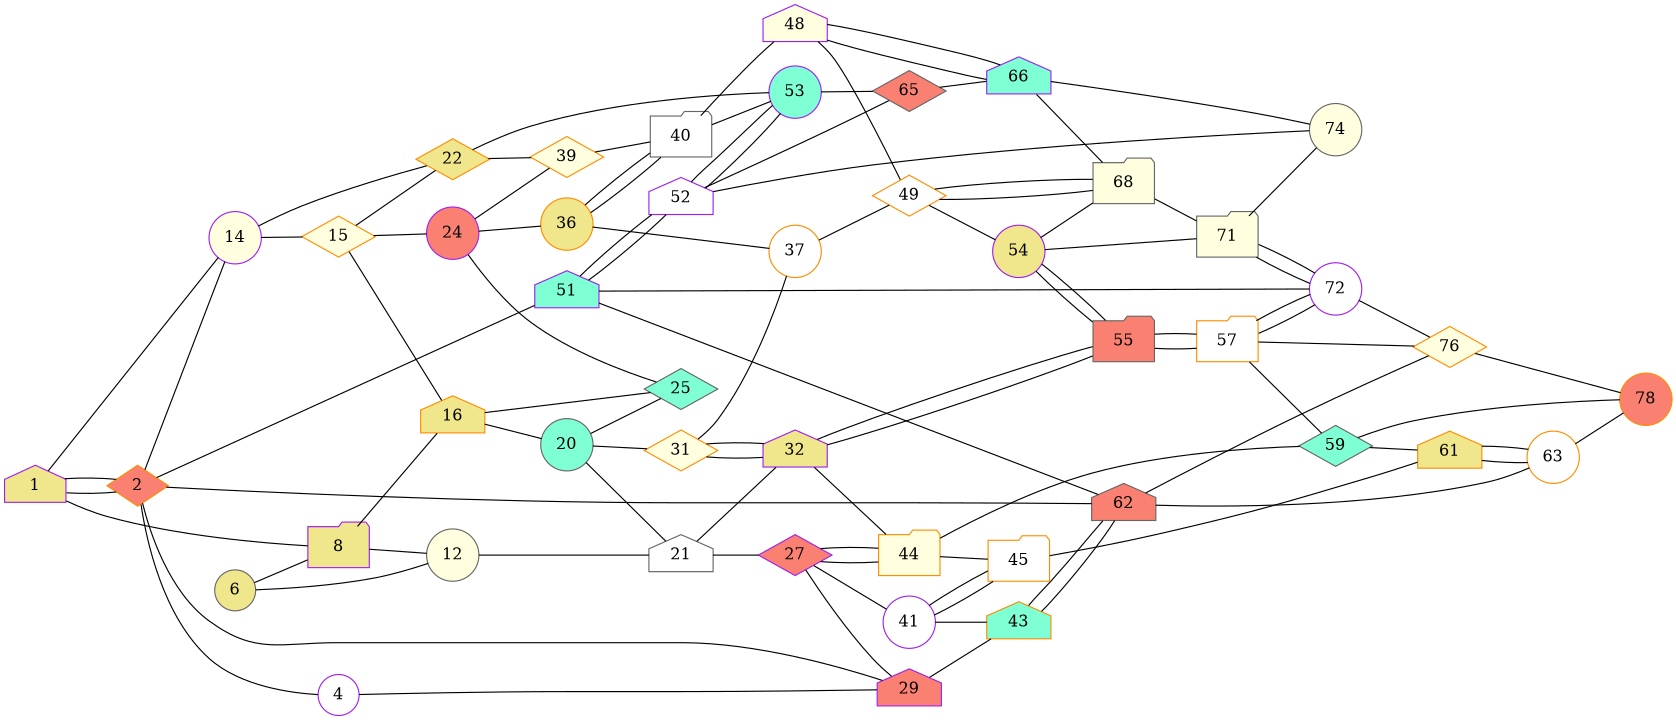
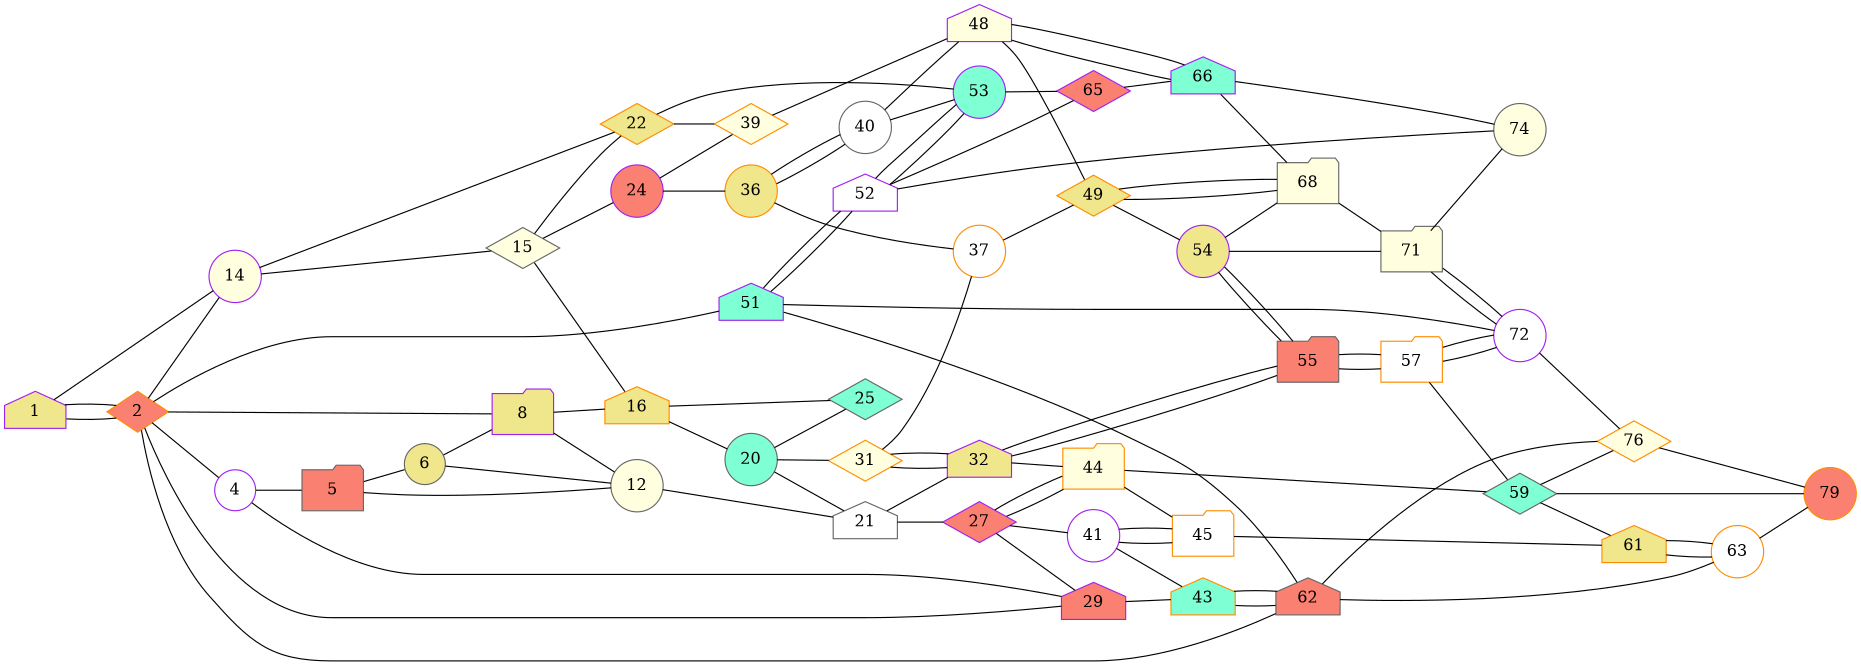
(909, 91) -> (1094, 91)
(681, 137) -> (865, 127)
(623, 147) -> (864, 75)
(909, 196) -> (1094, 196)
(339, 237) -> (523, 248)
(550, 335) -> none
(1336, 344) -> (1577, 468)
(1646, 399) -> (1830, 494)
none -> (333, 490)
(185, 533) -> (330, 413)
